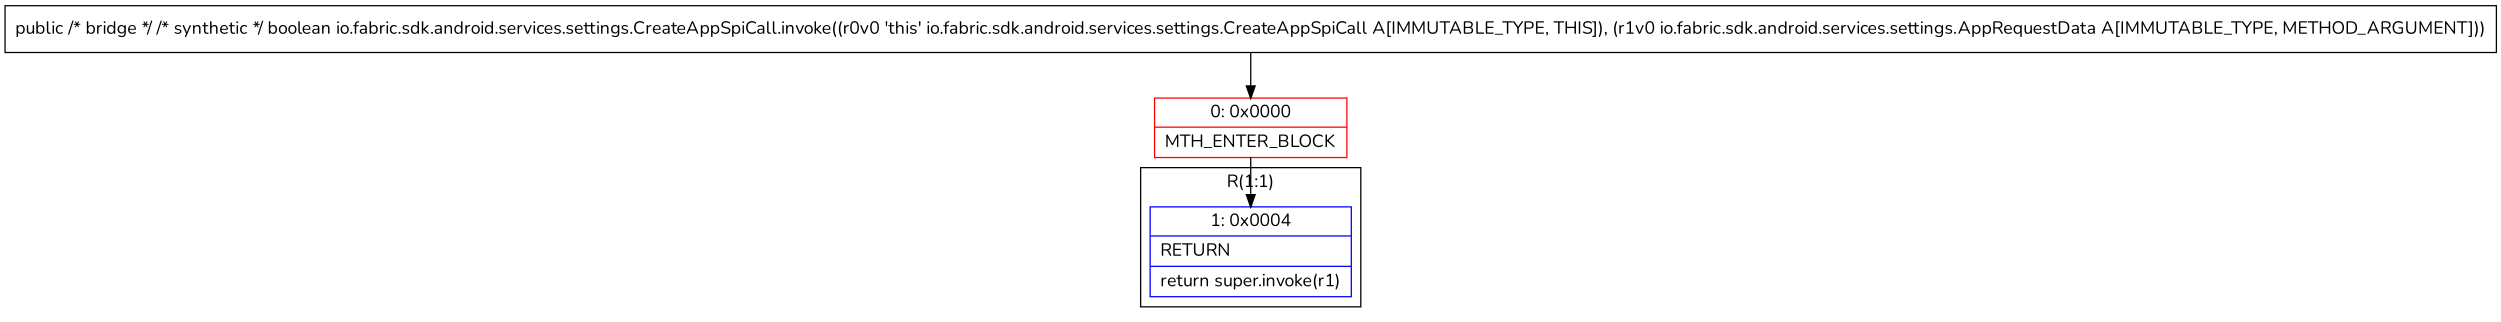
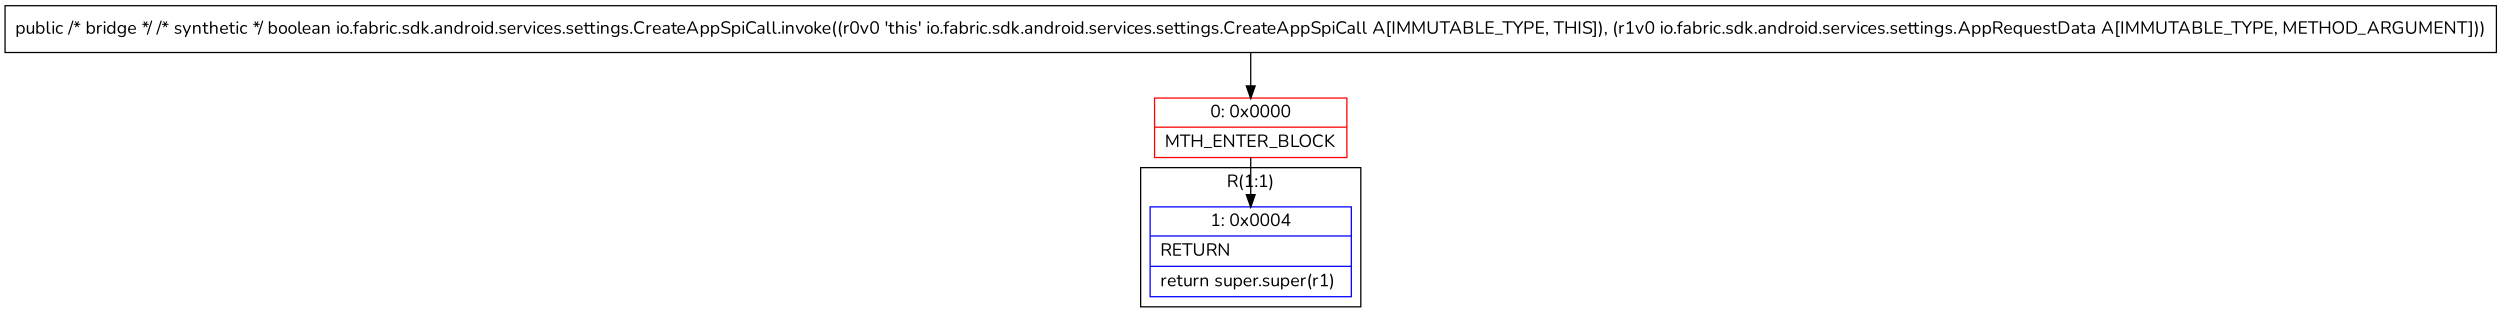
(1251, 281) -> (1248, 281)
